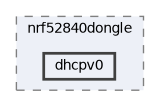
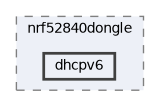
(79, 66) -> (79, 66)
